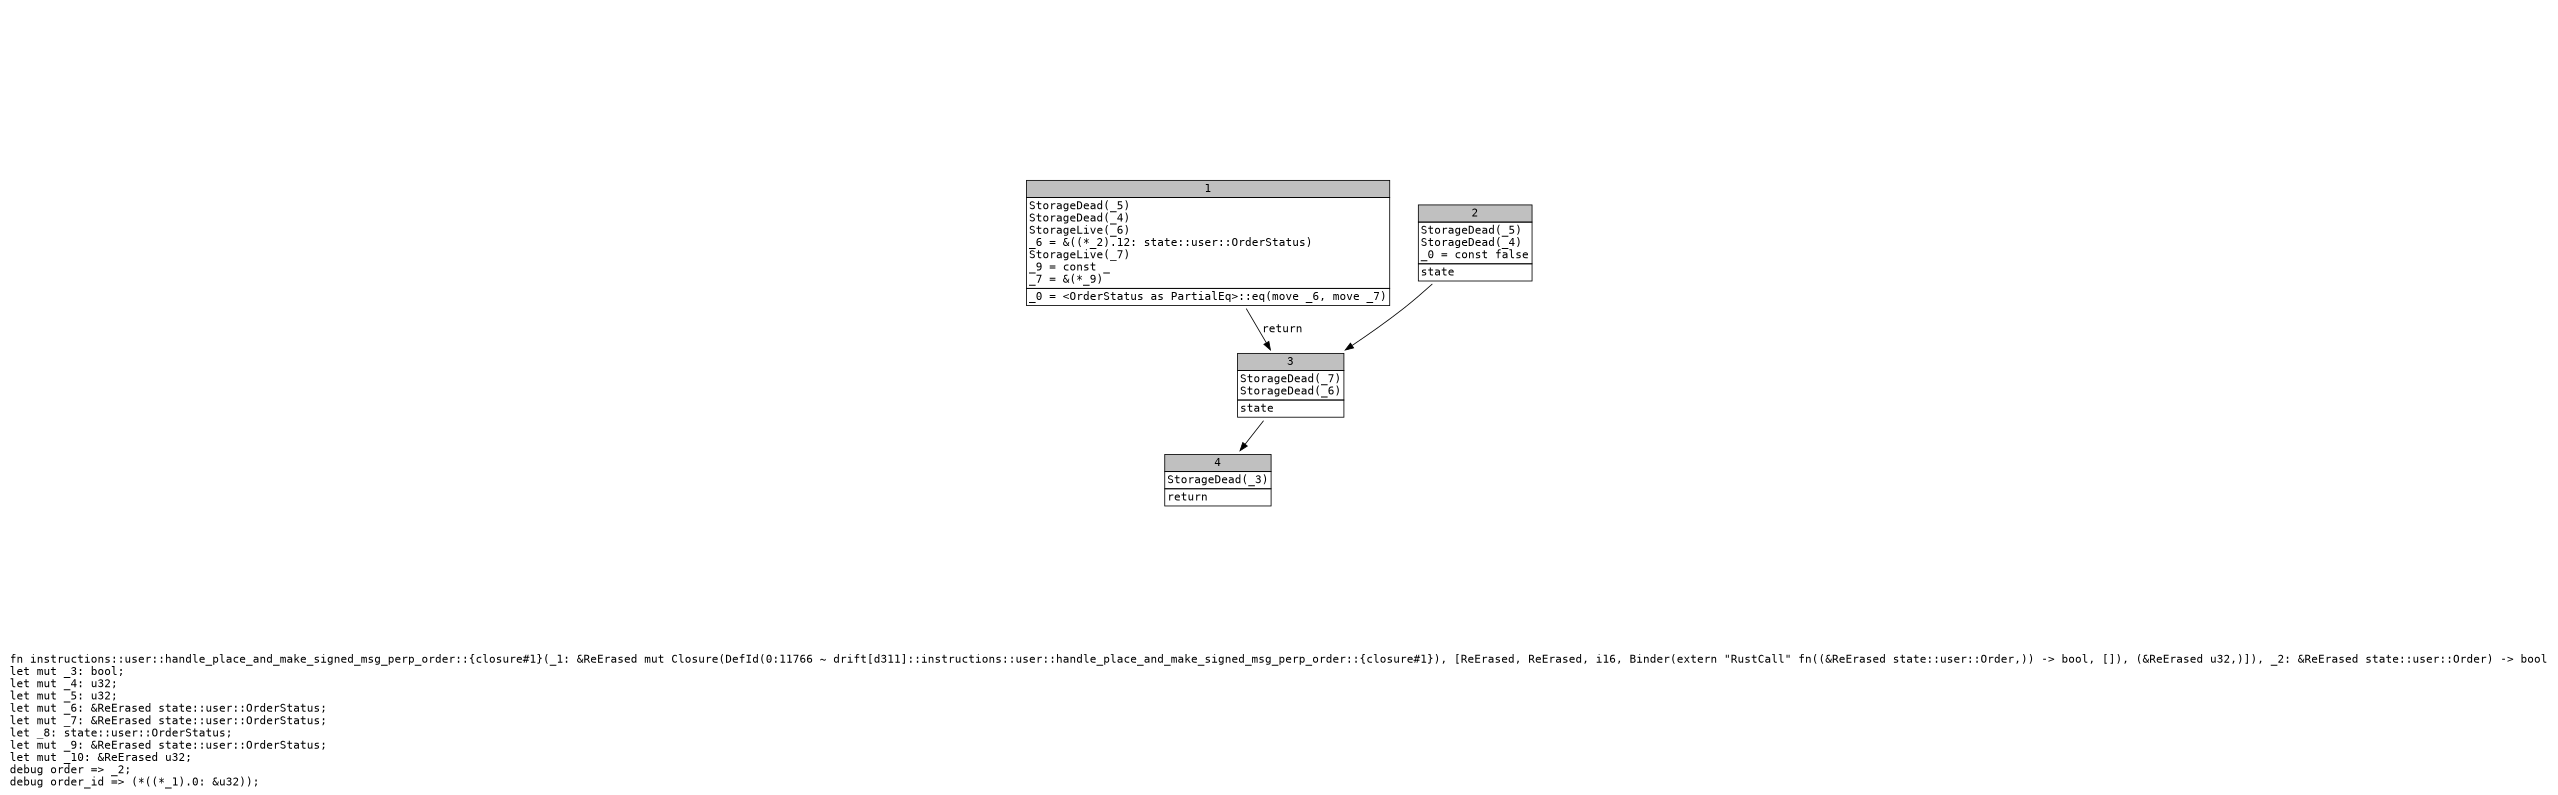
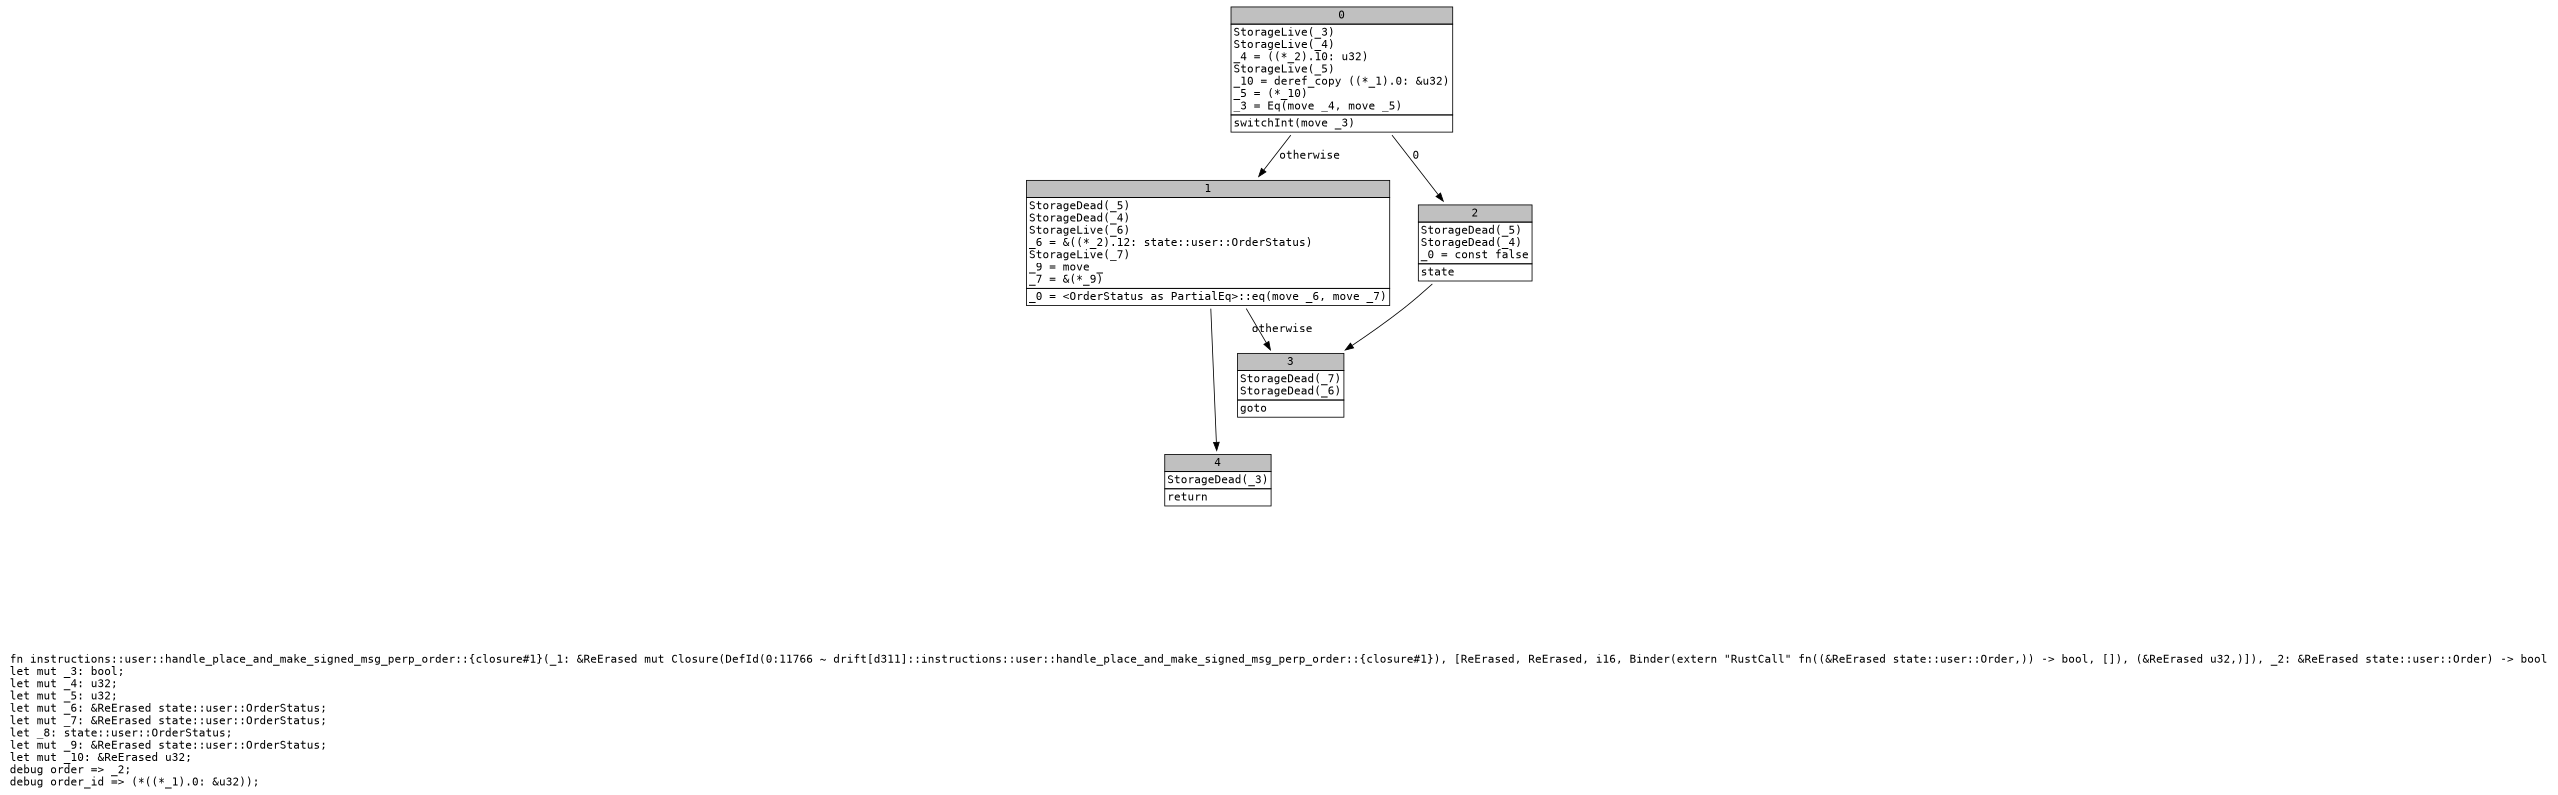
none -> (1341, 69)
(1070, 267) -> (1066, 267)
(1283, 329) -> (1283, 329)
(1257, 408) -> (1254, 408)
(1254, 432) -> (1214, 376)
